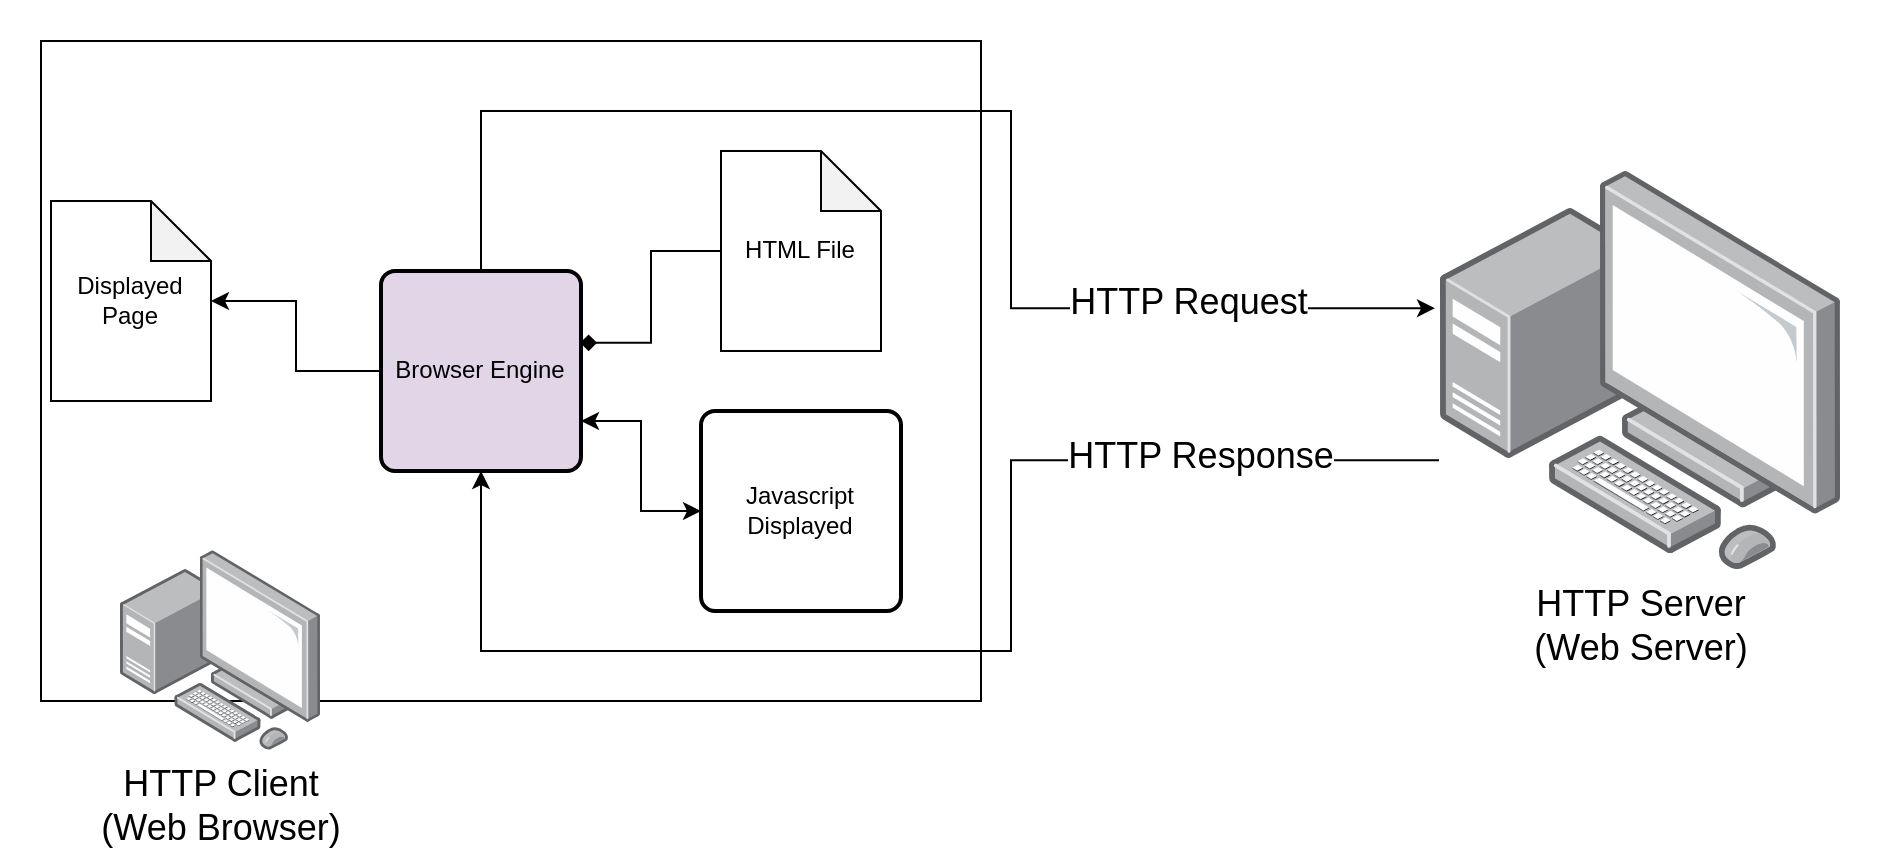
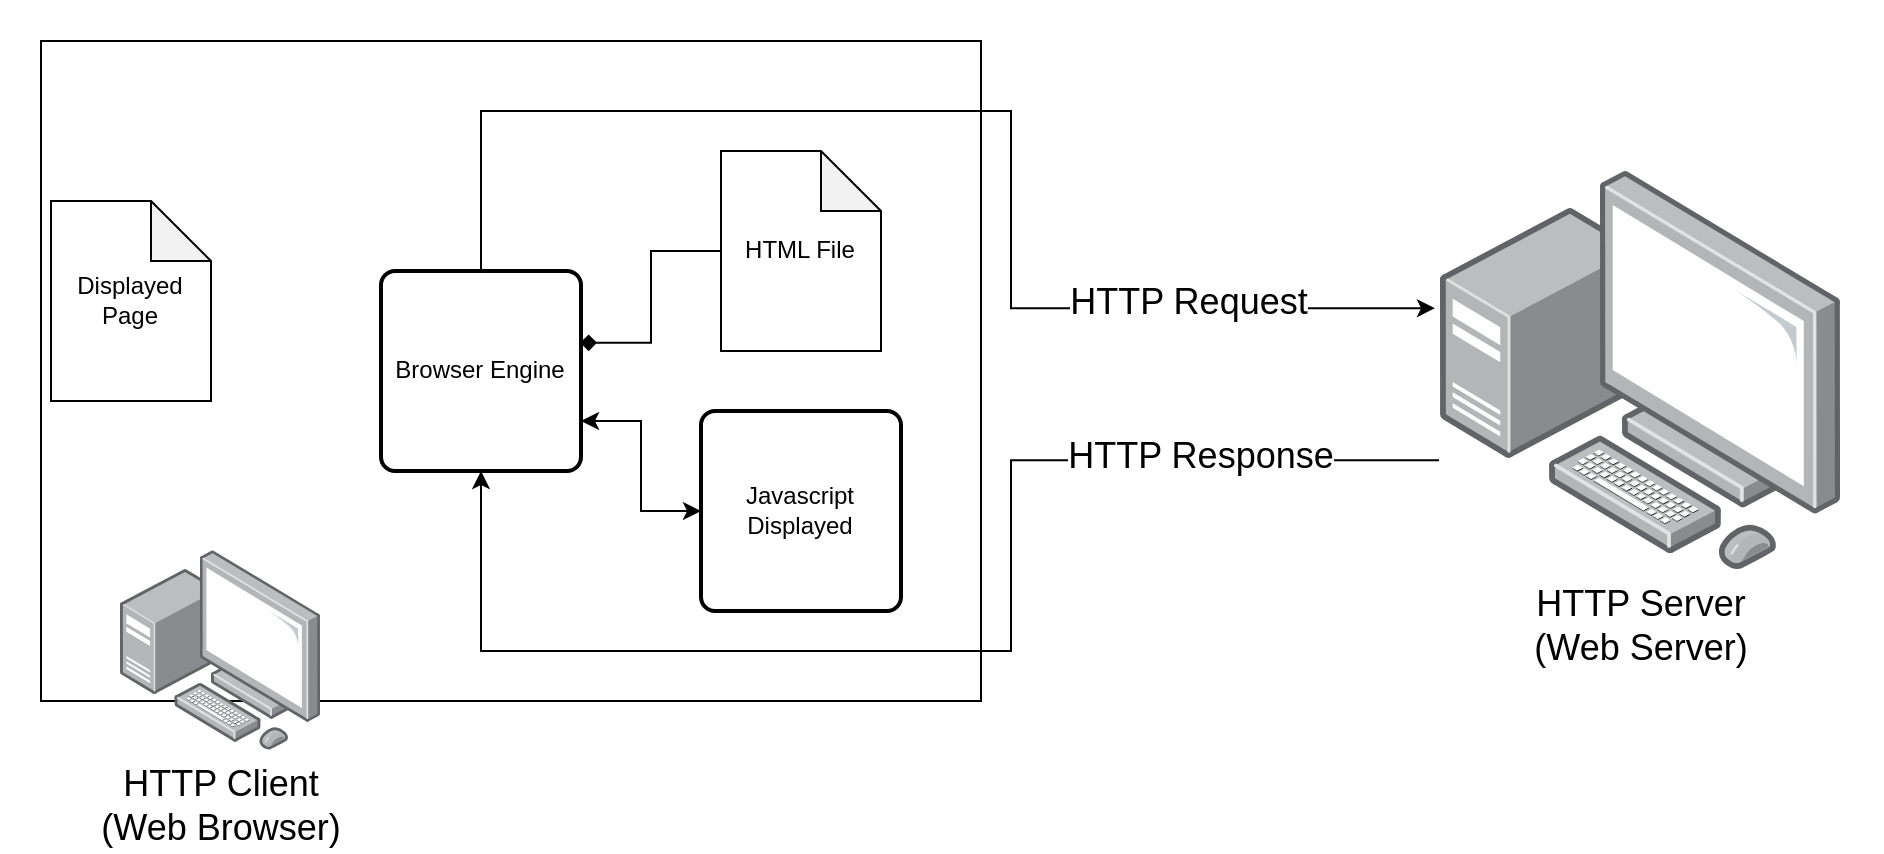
(296, 342) -> none
(481, 371) -> (481, 371)
